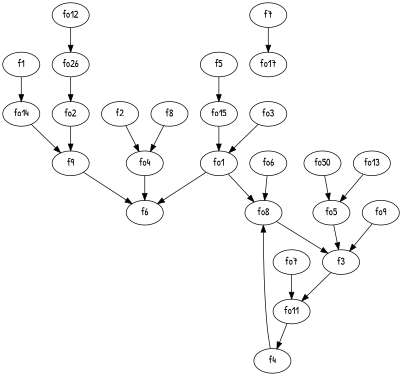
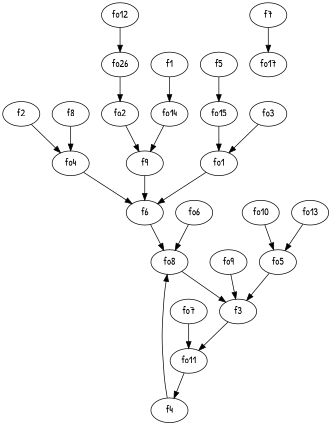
(322, 163) -> (261, 213)
(239, 185) -> (156, 234)
